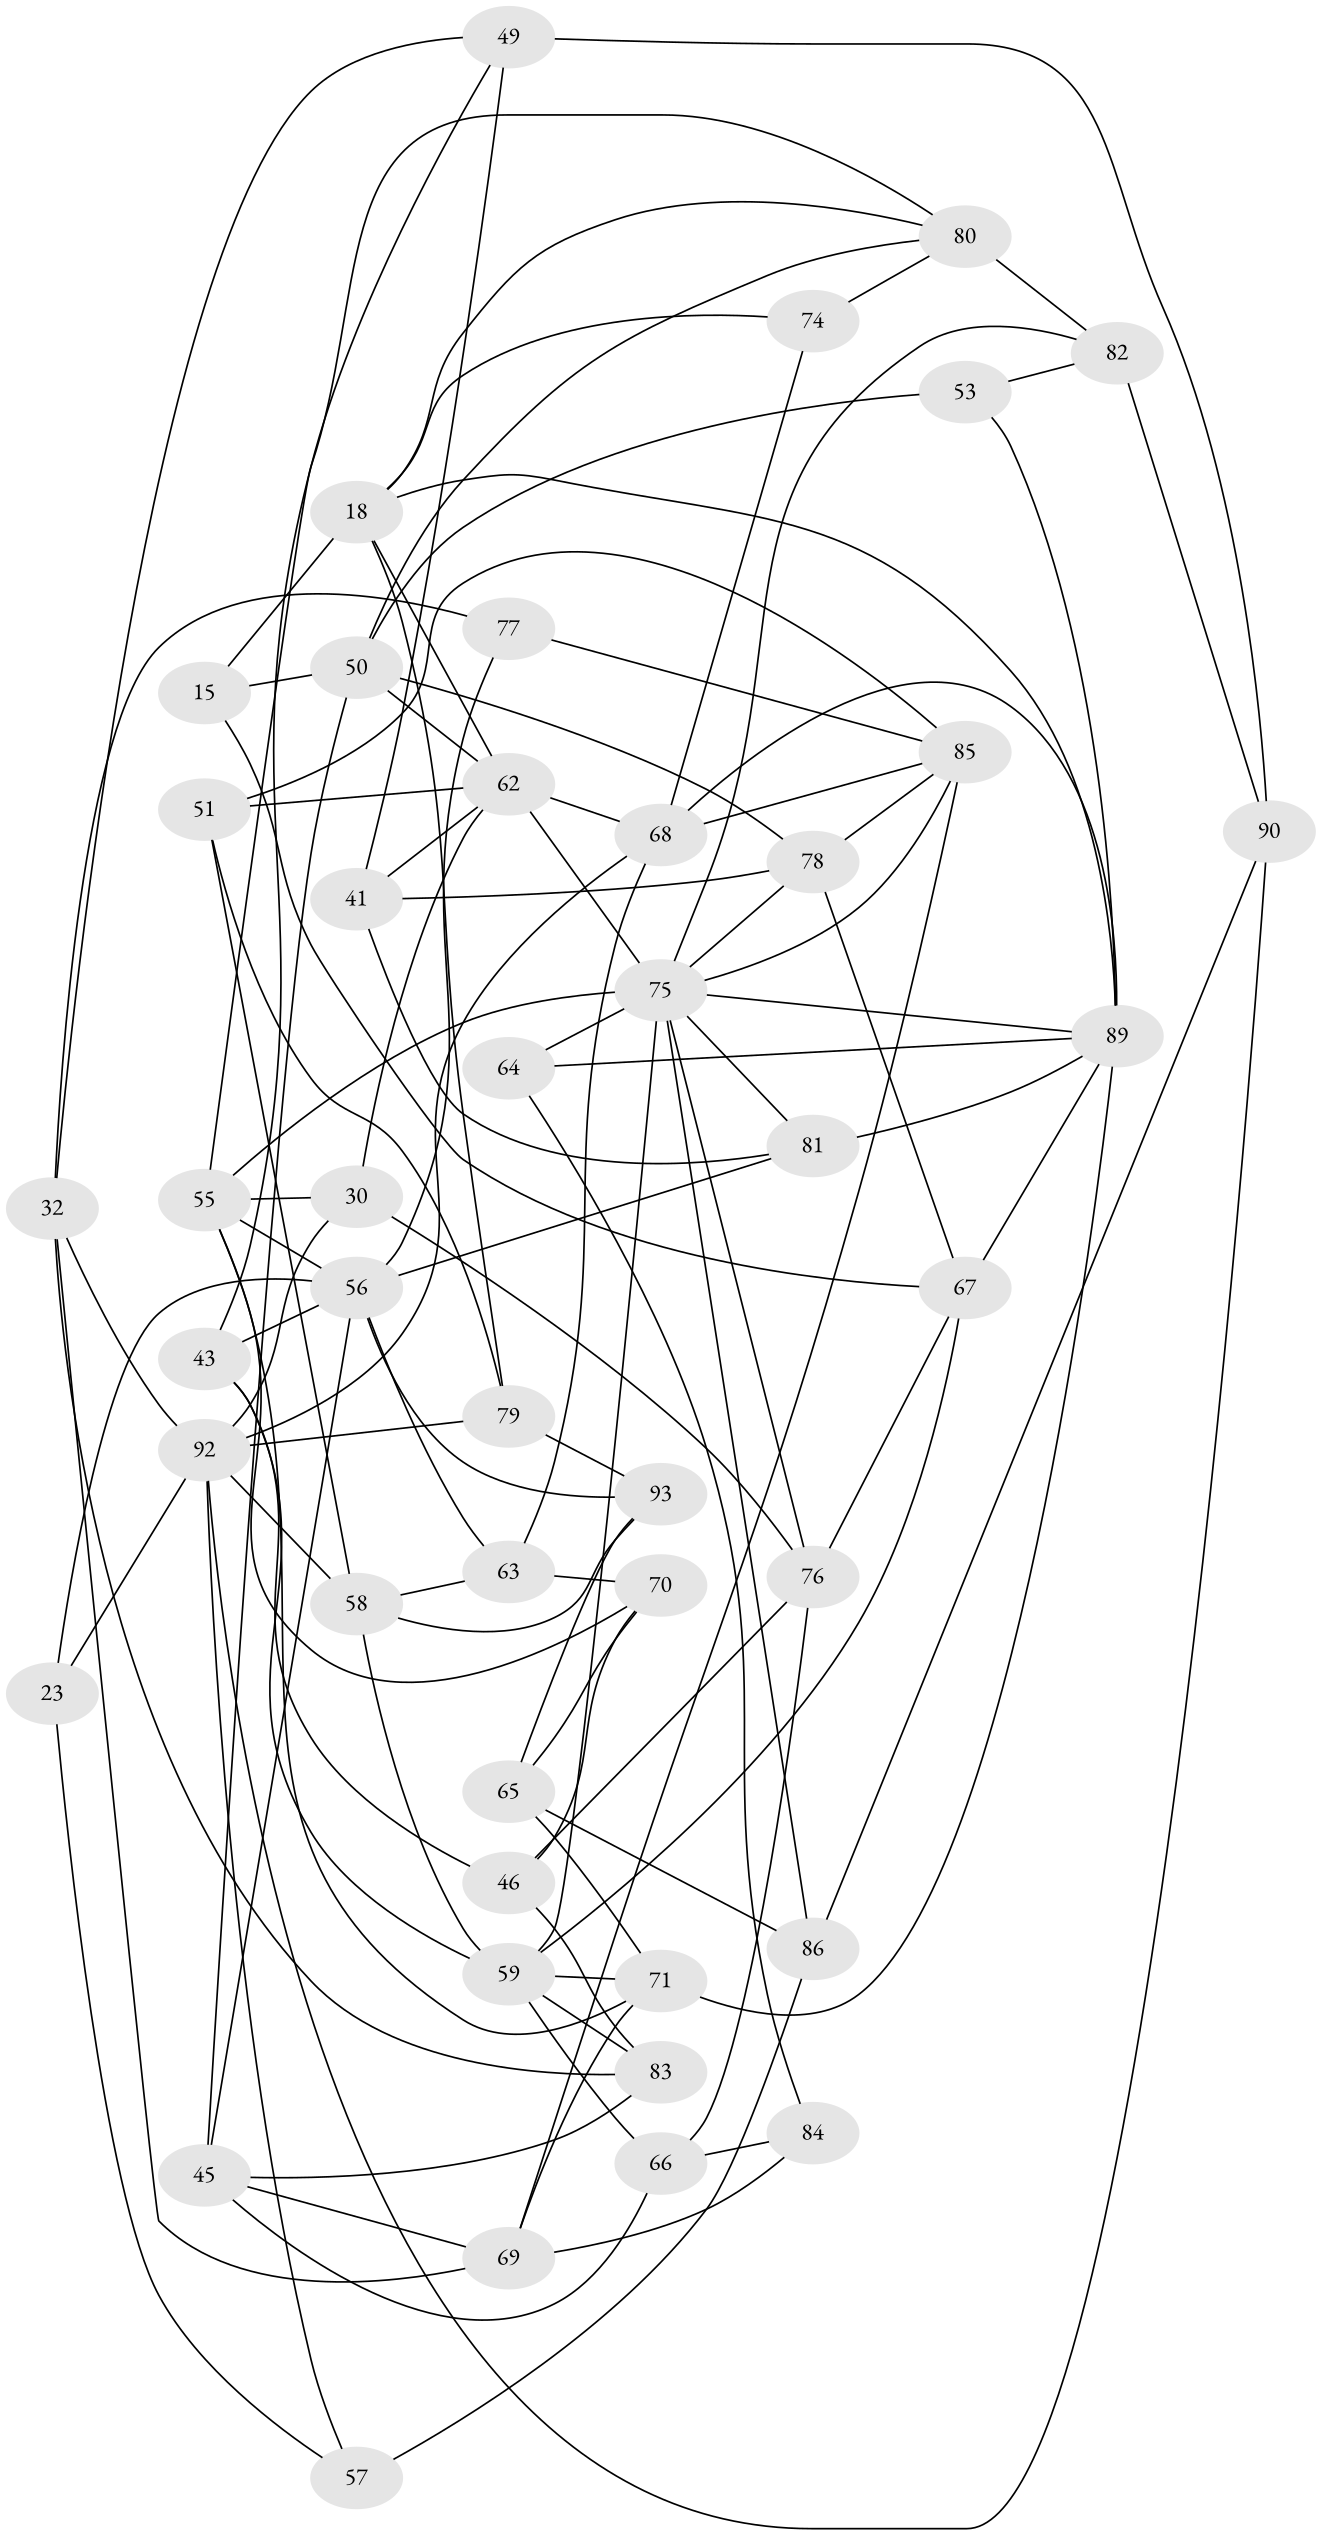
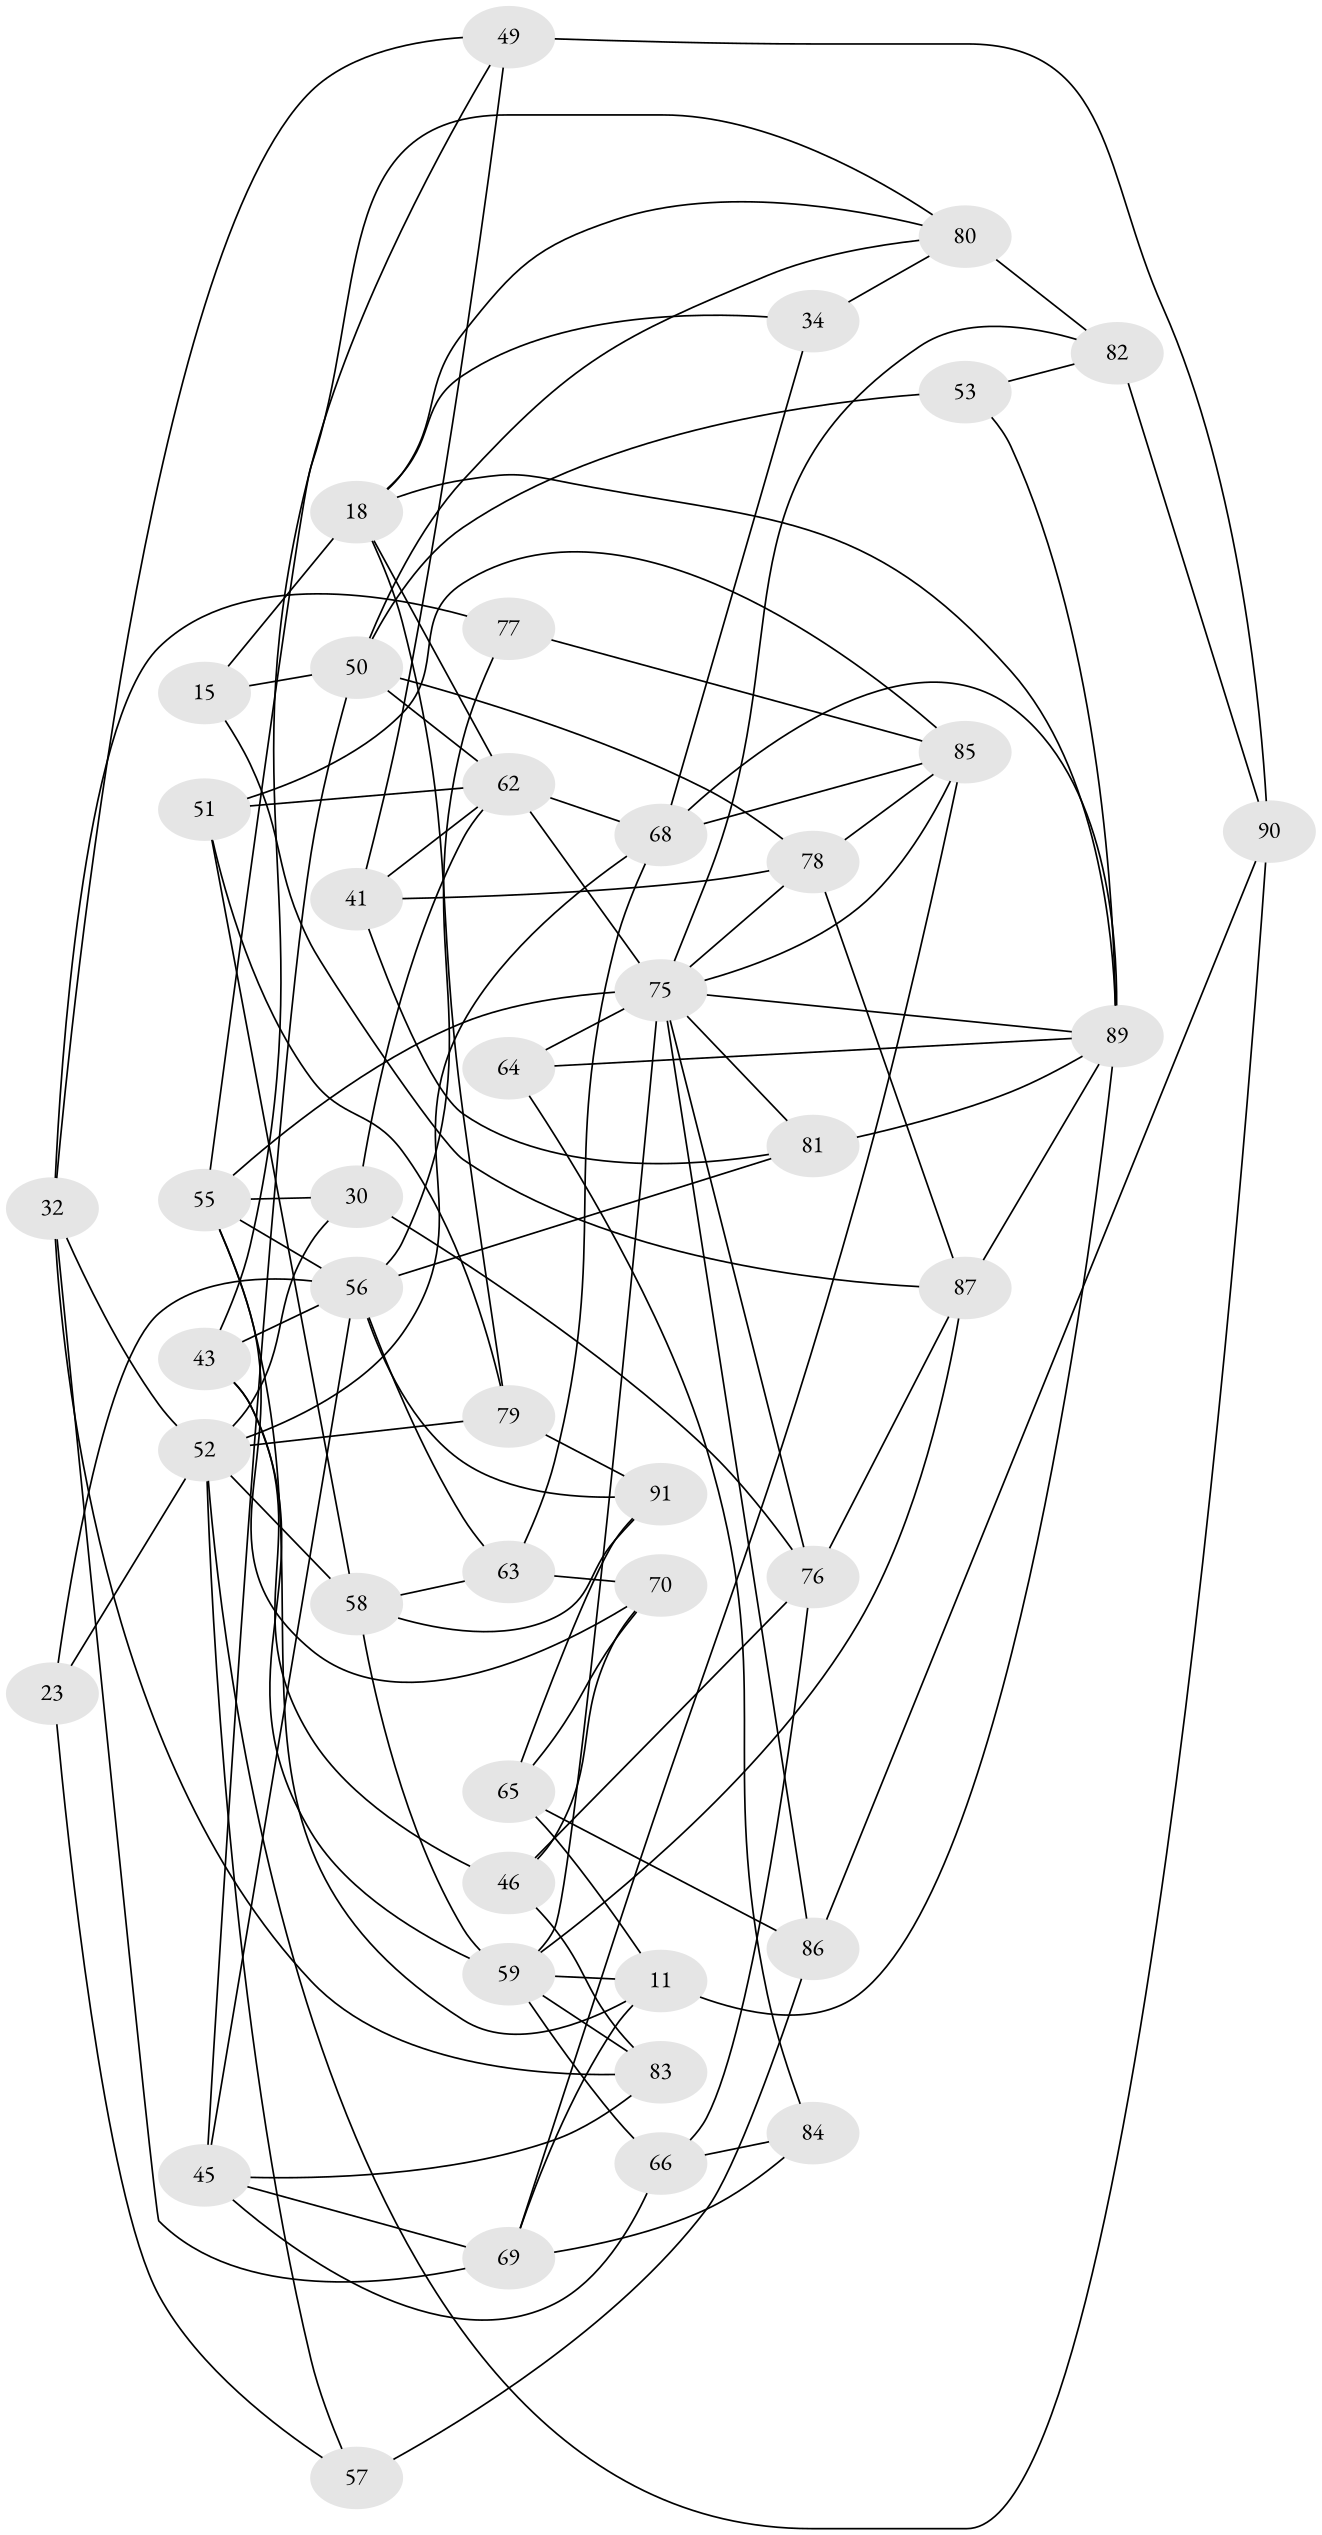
(813, 321) -> (813, 321)
(965, 1288) -> (965, 1288)
(205, 1450) -> (205, 1450)
(661, 1494) -> (661, 1494)
(661, 1981) -> (661, 1981)
